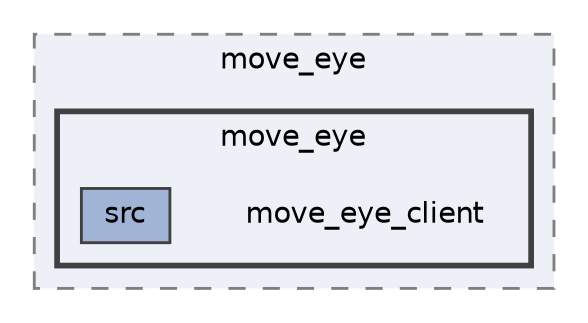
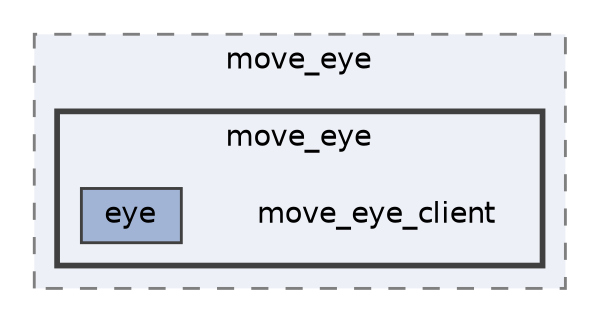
(126, 216) -> (131, 216)
